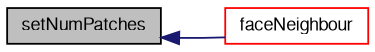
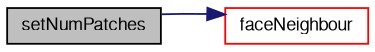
(202, 38) -> (184, 14)
